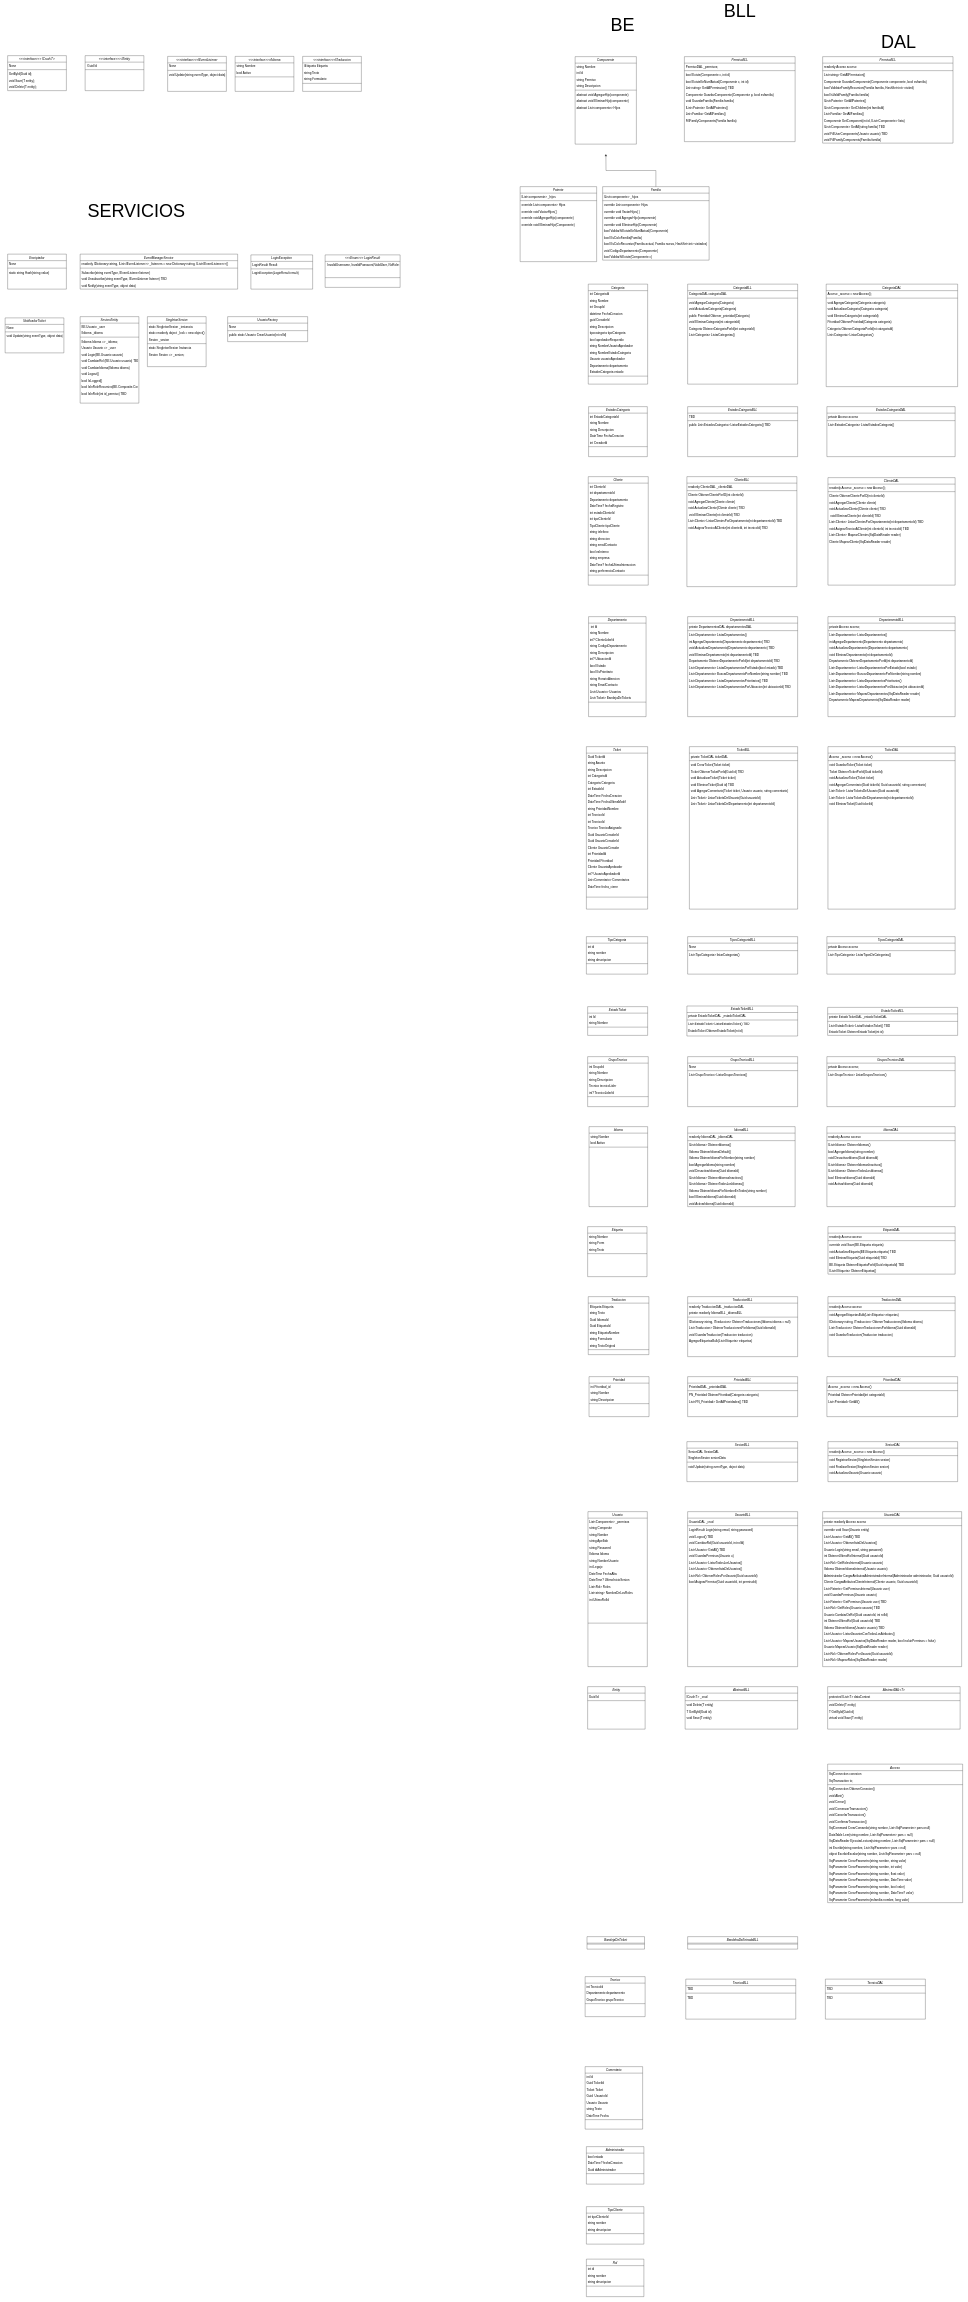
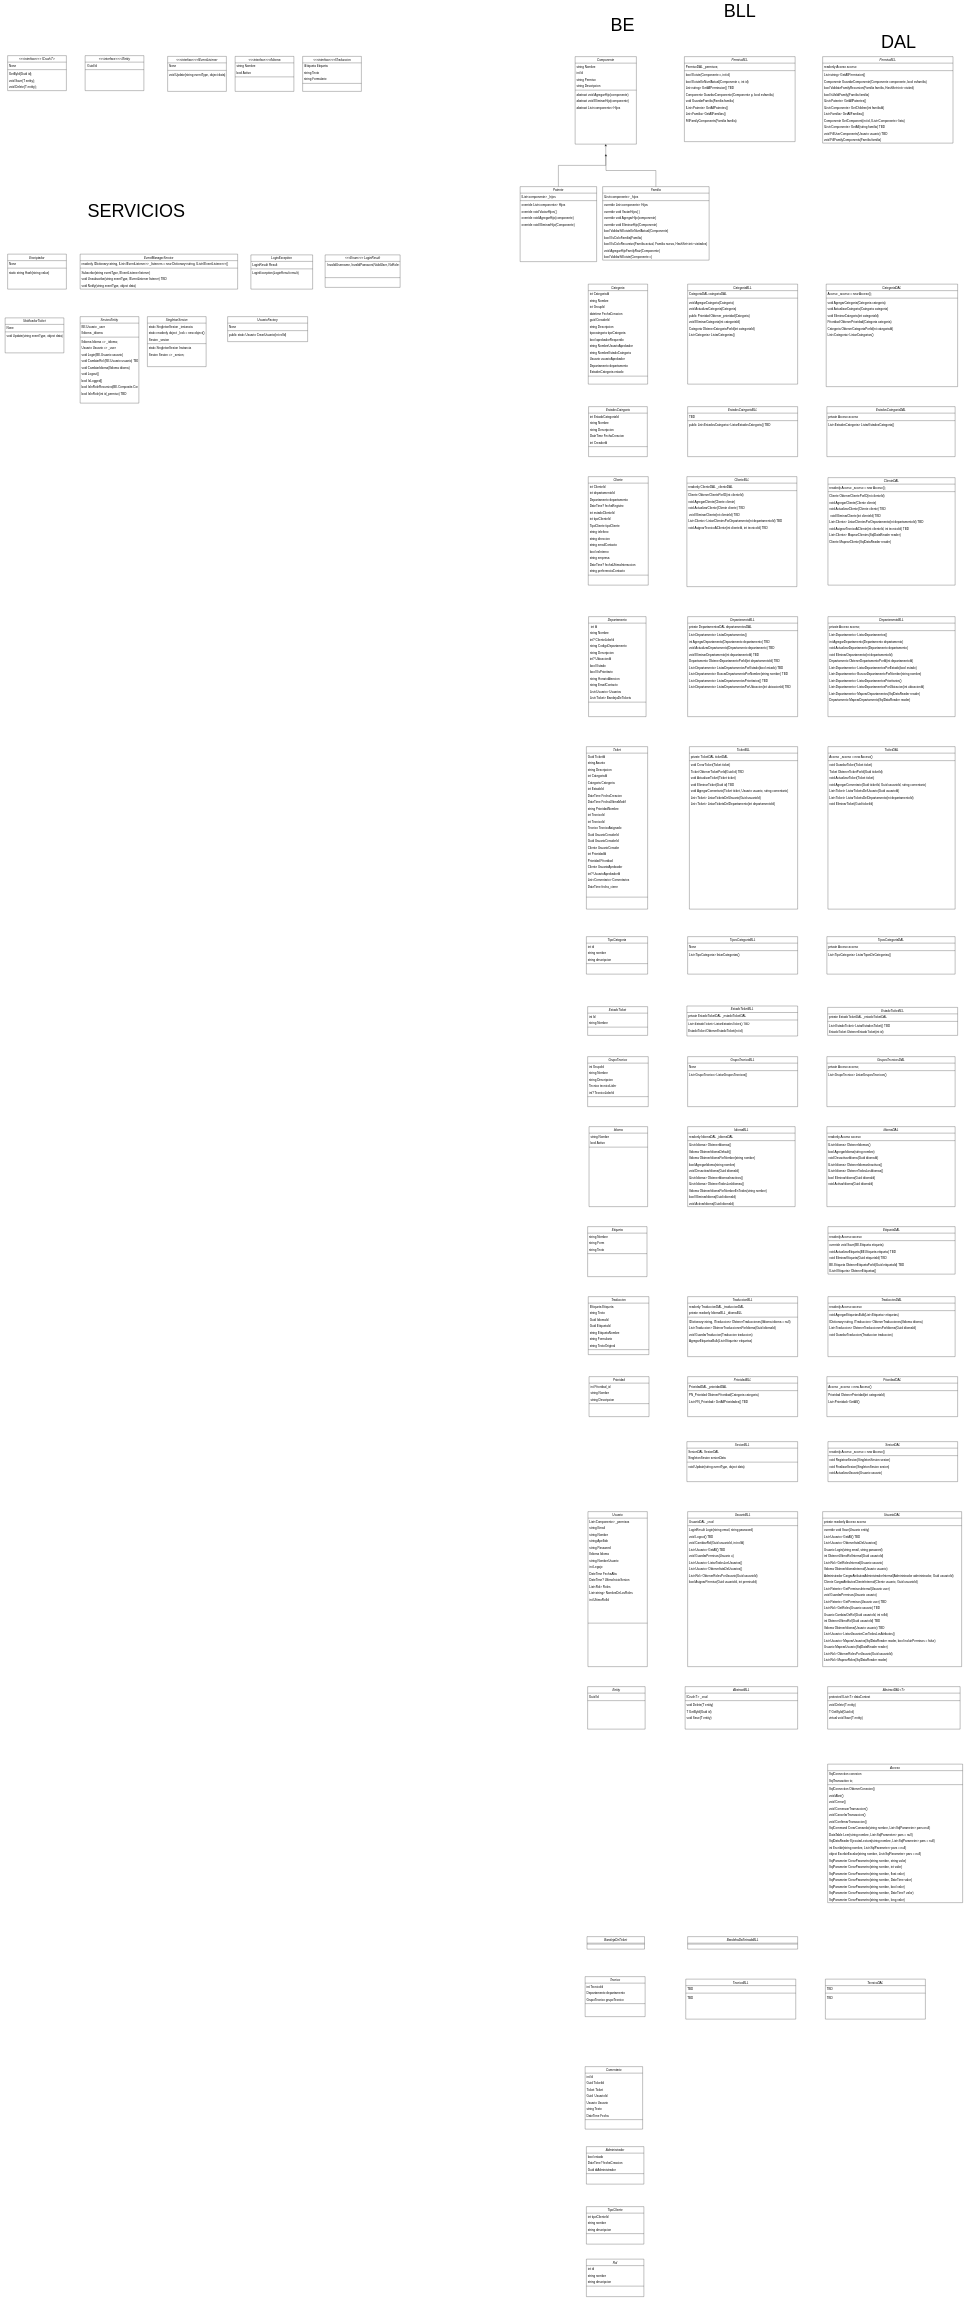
none -> (606, 147)
(632, 251) -> (634, 251)
(602, 1528) -> (598, 1528)
(873, 1900) -> (871, 1900)
